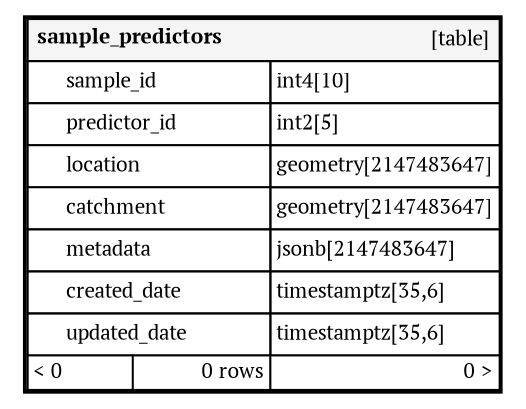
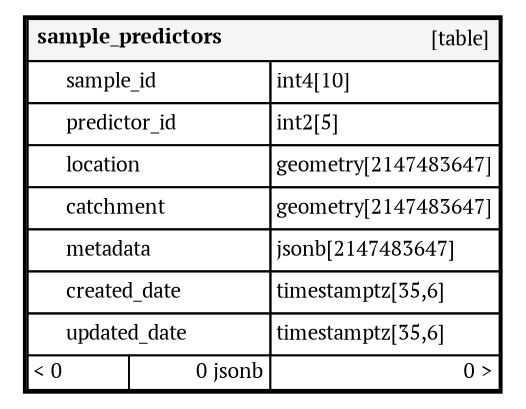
(233, 372) -> (230, 372)
